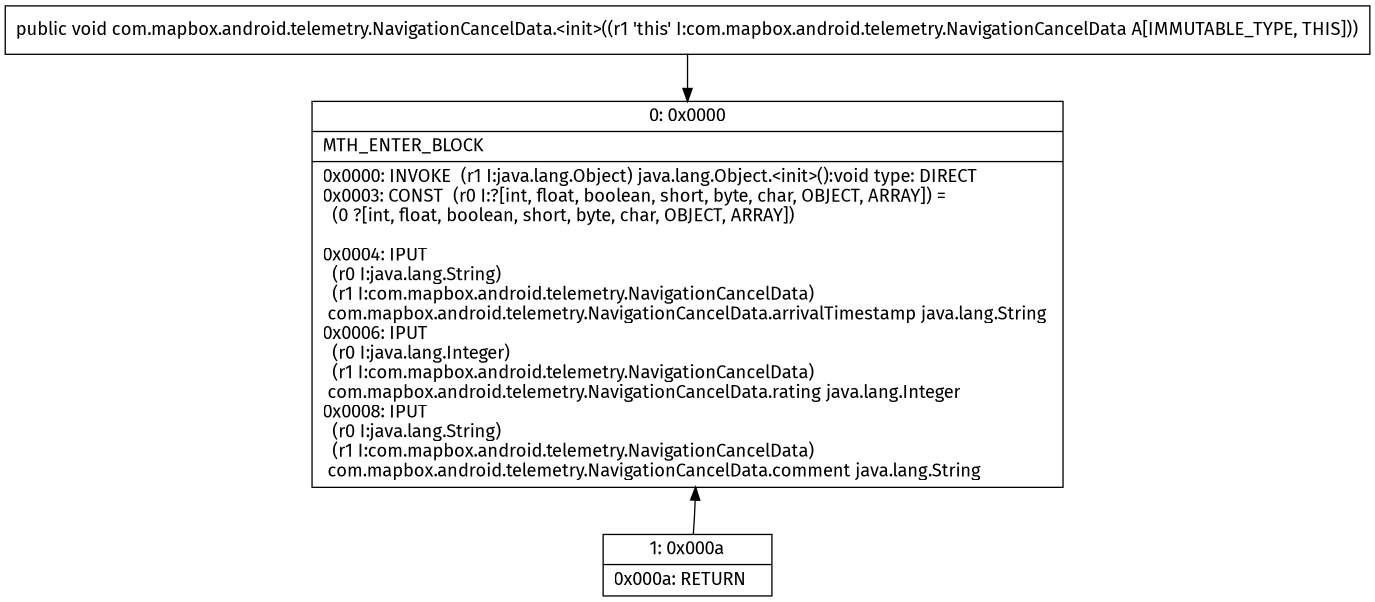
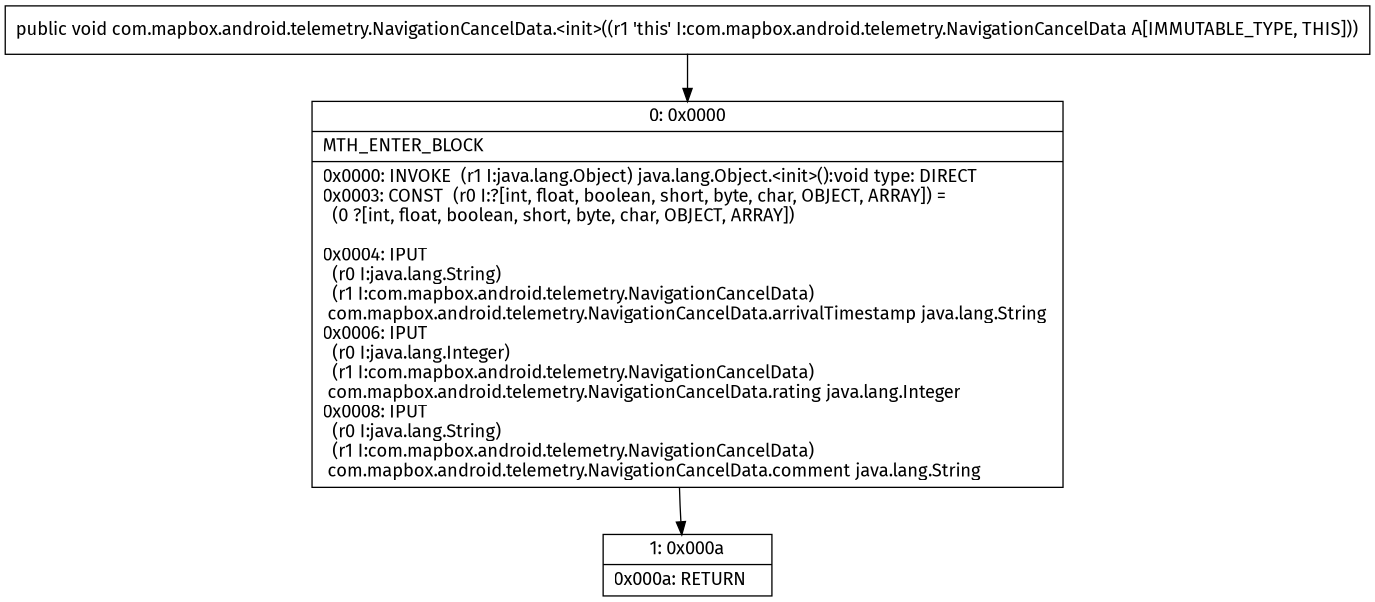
(694, 518) -> (680, 504)
